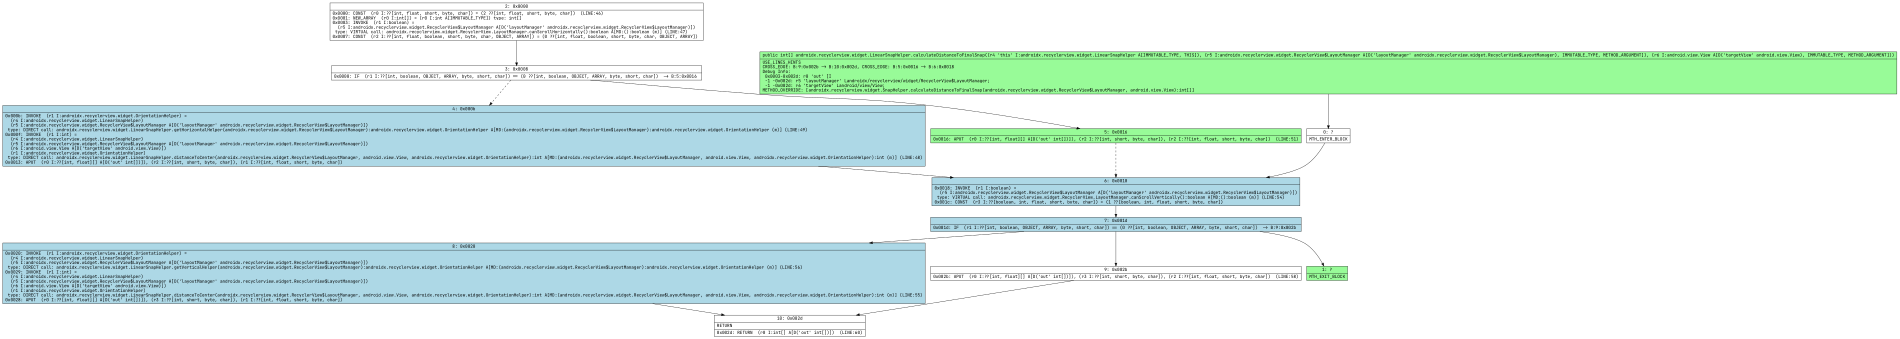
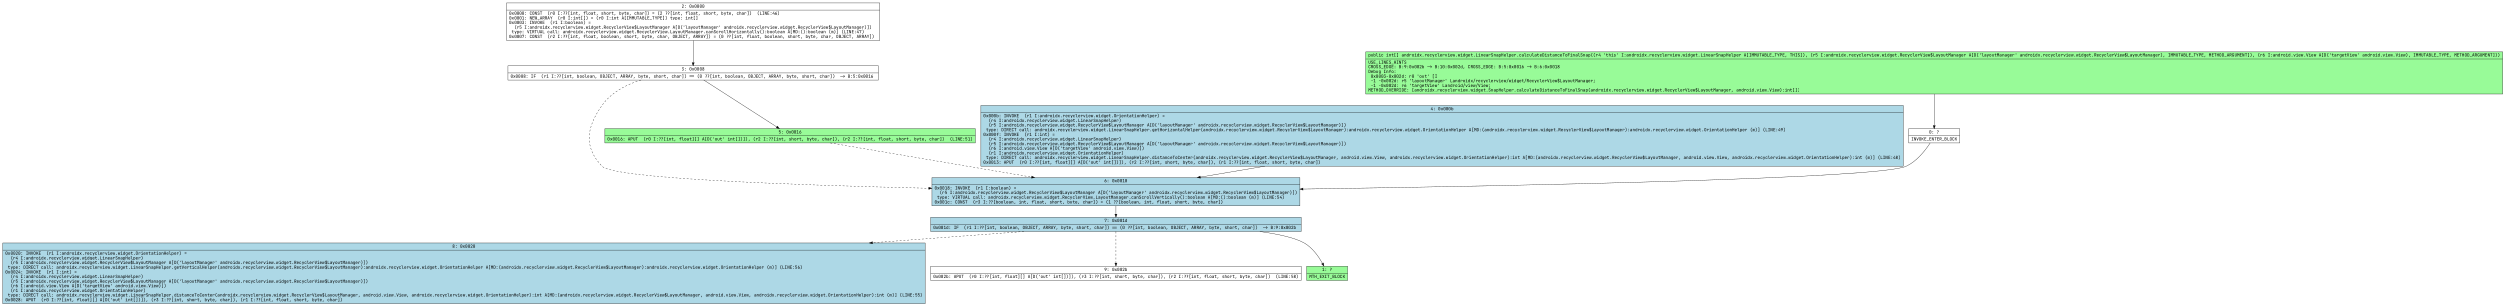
(501, 92) -> (708, 180)
(1328, 139) -> (1934, 139)
(948, 237) -> (948, 237)
(1116, 247) -> (1116, 247)
(42, 272) -> (42, 272)
(790, 326) -> none
